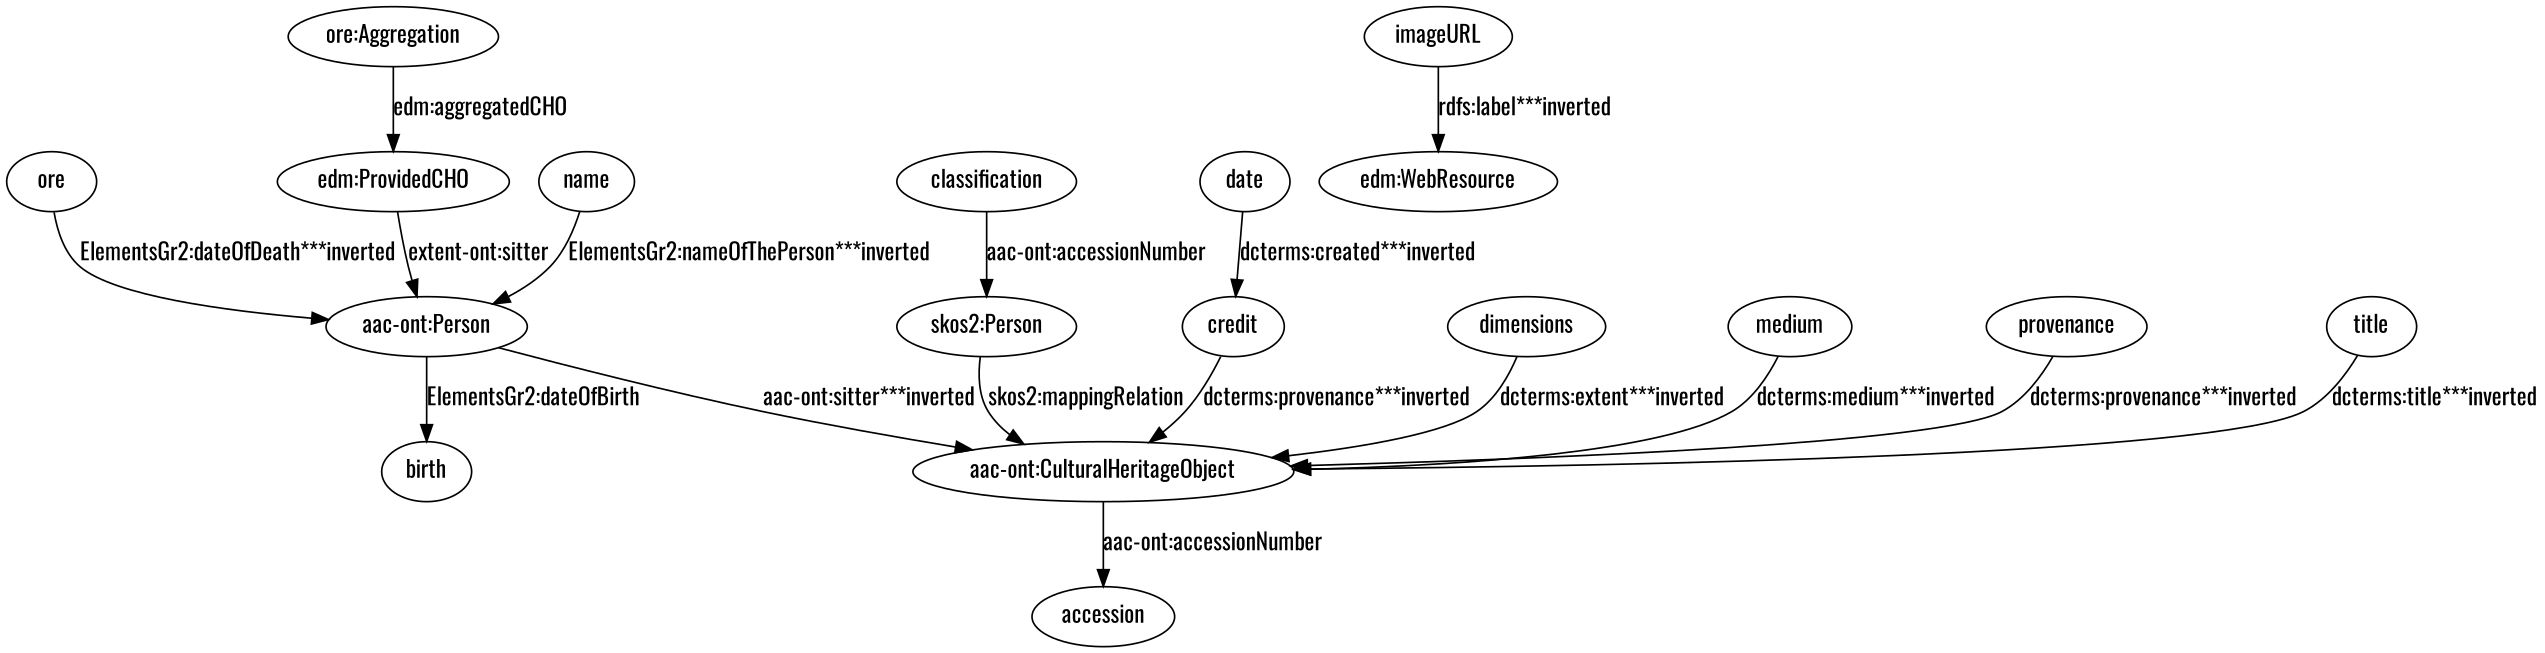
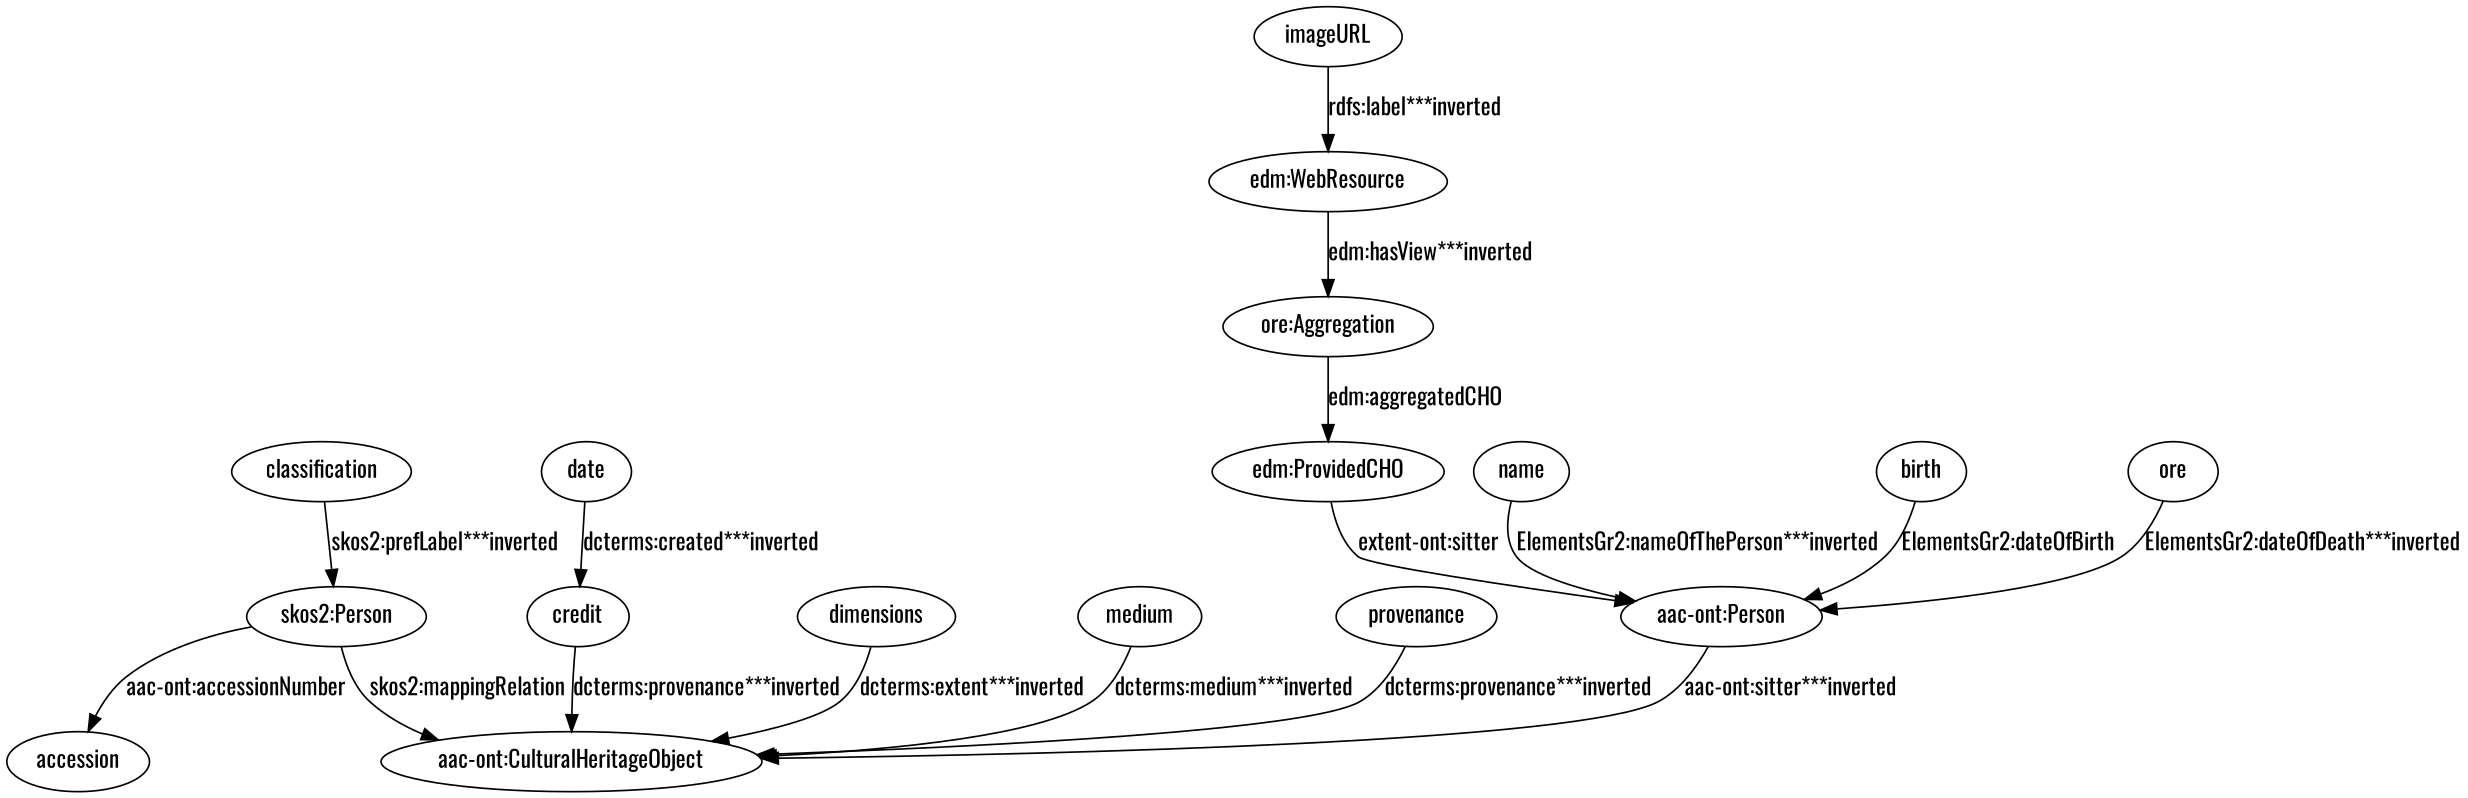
none -> (1328, 246)
(1097, 254) -> (445, 544)
(2372, 327) -> none
(427, 391) -> (1881, 560)
(1103, 536) -> (163, 655)
